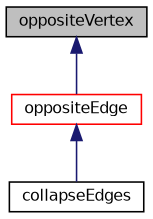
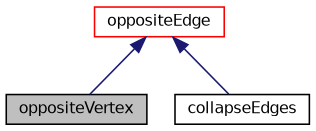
(77, 74) -> (112, 72)
